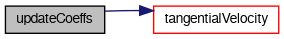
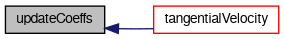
(122, 11) -> (136, 29)
